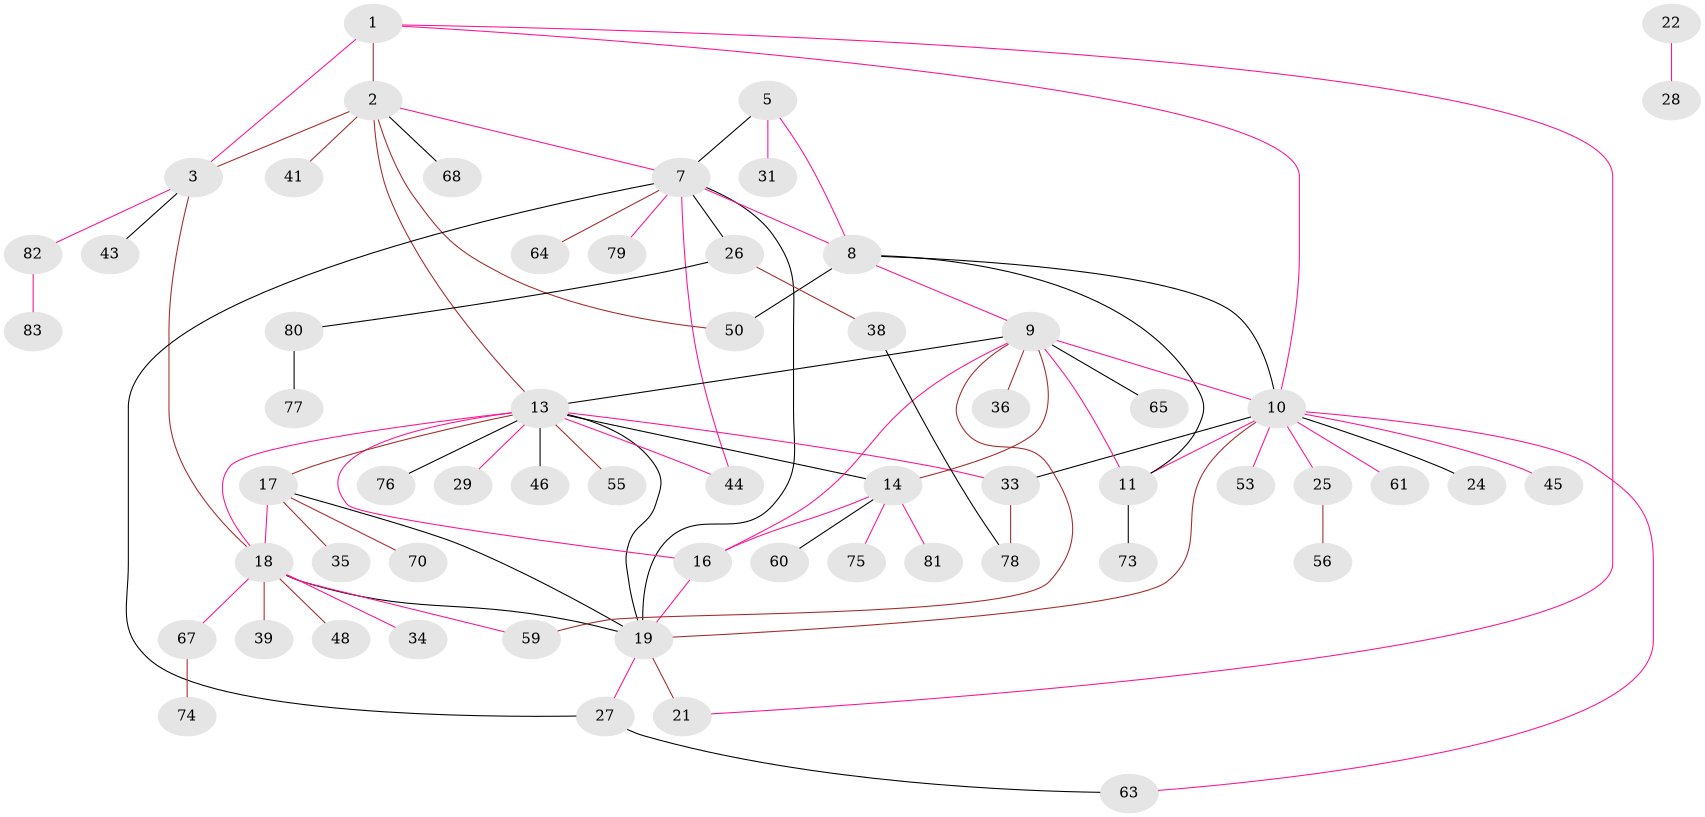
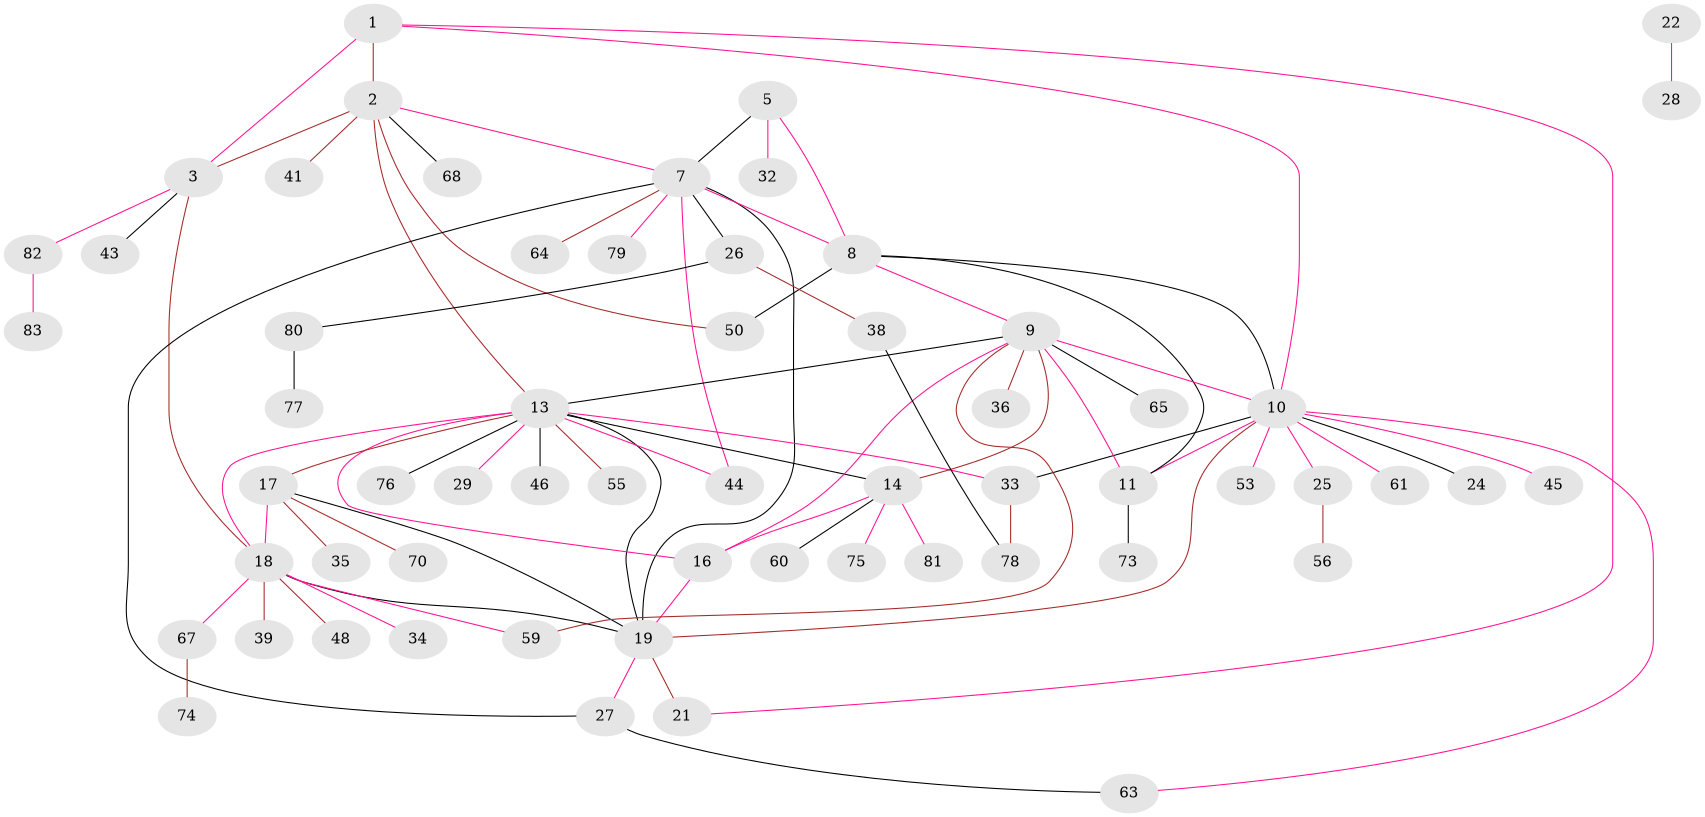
(768, 178) -> (768, 178)
